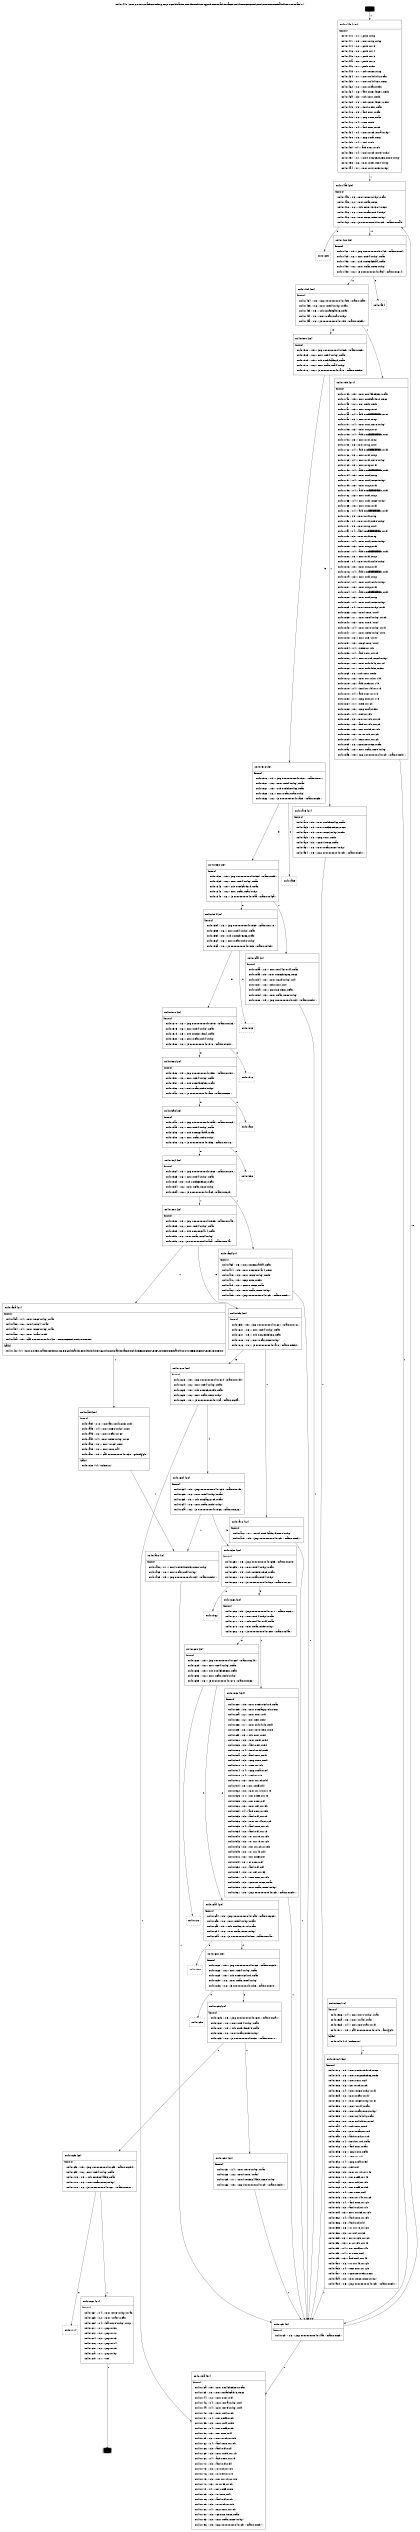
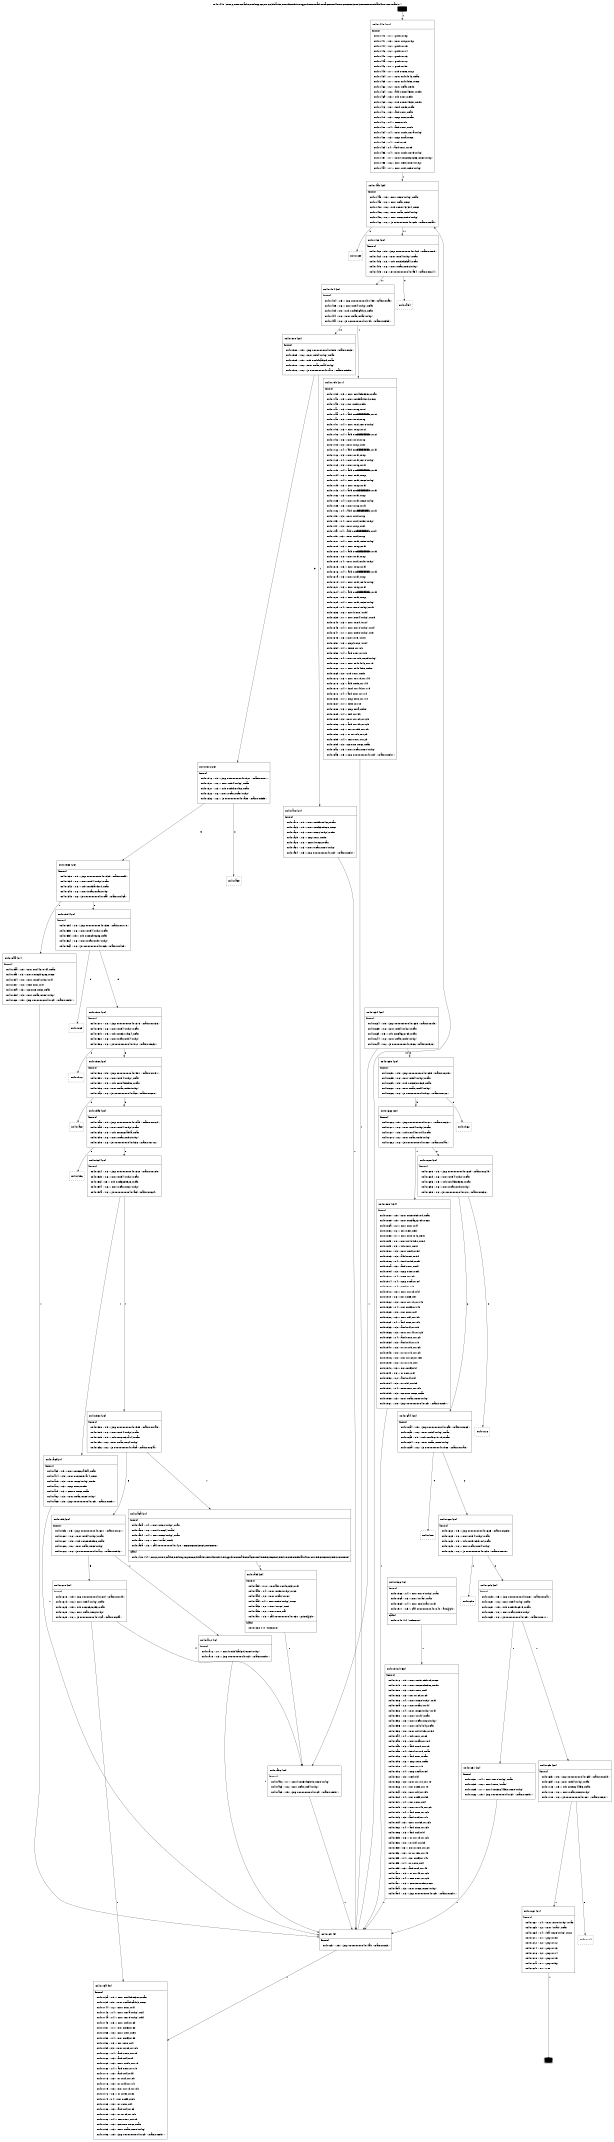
(208, 1438) -> (235, 1662)
